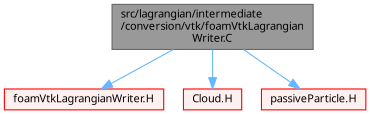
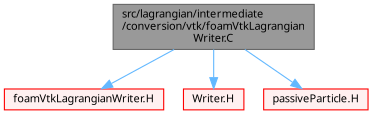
(213, 99) -> (214, 99)
